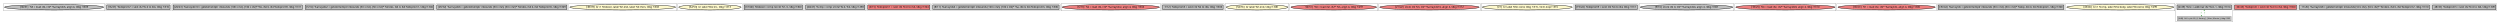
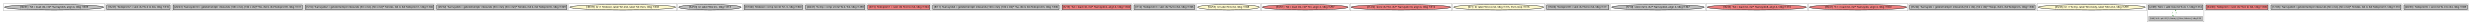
(710, 7) -> (710, 7)
(1111, 7) -> (1097, 7)
